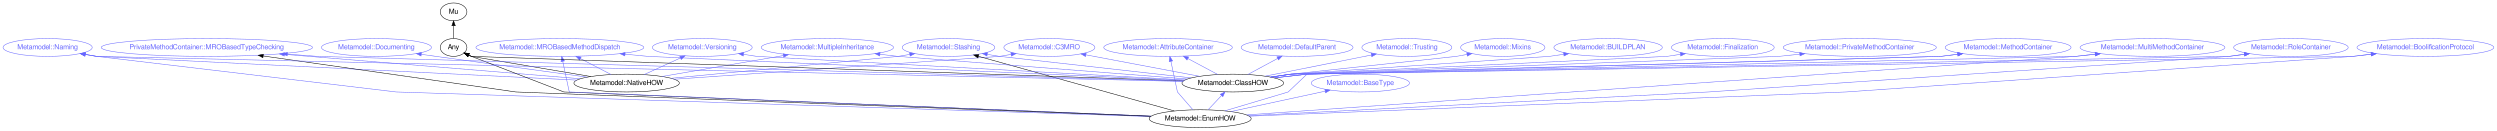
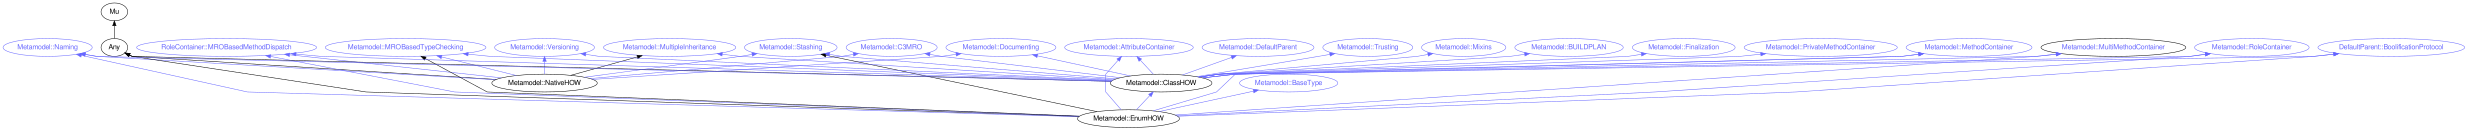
(207, 47) -> (406, 47)
(560, 47) -> (227, 47)
(2152, 47) -> (2113, 47)
(2425, 47) -> (2391, 47)
(723, 66) -> (604, 66)
none -> (1084, 66)
